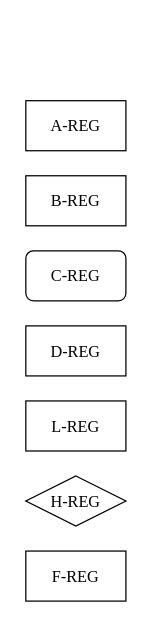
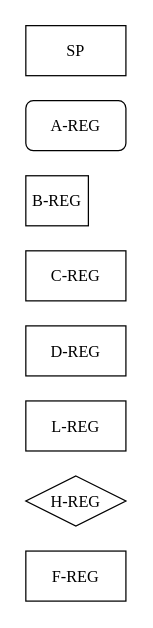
none -> (76, 51)
(76, 126) -> (76, 126)
(76, 201) -> (57, 201)
(76, 276) -> (76, 276)
